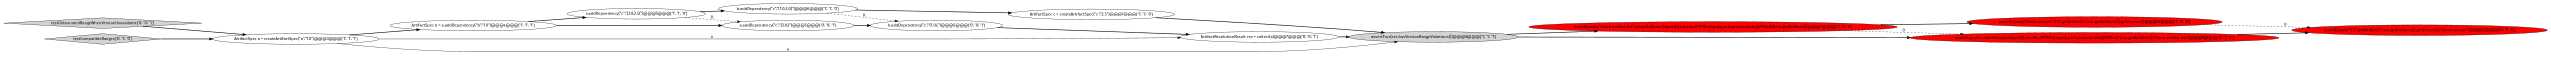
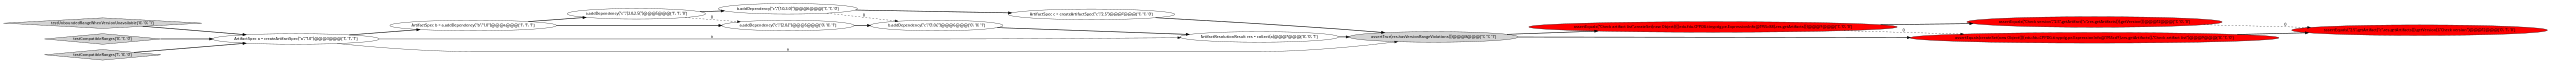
none -> (103, 55)
